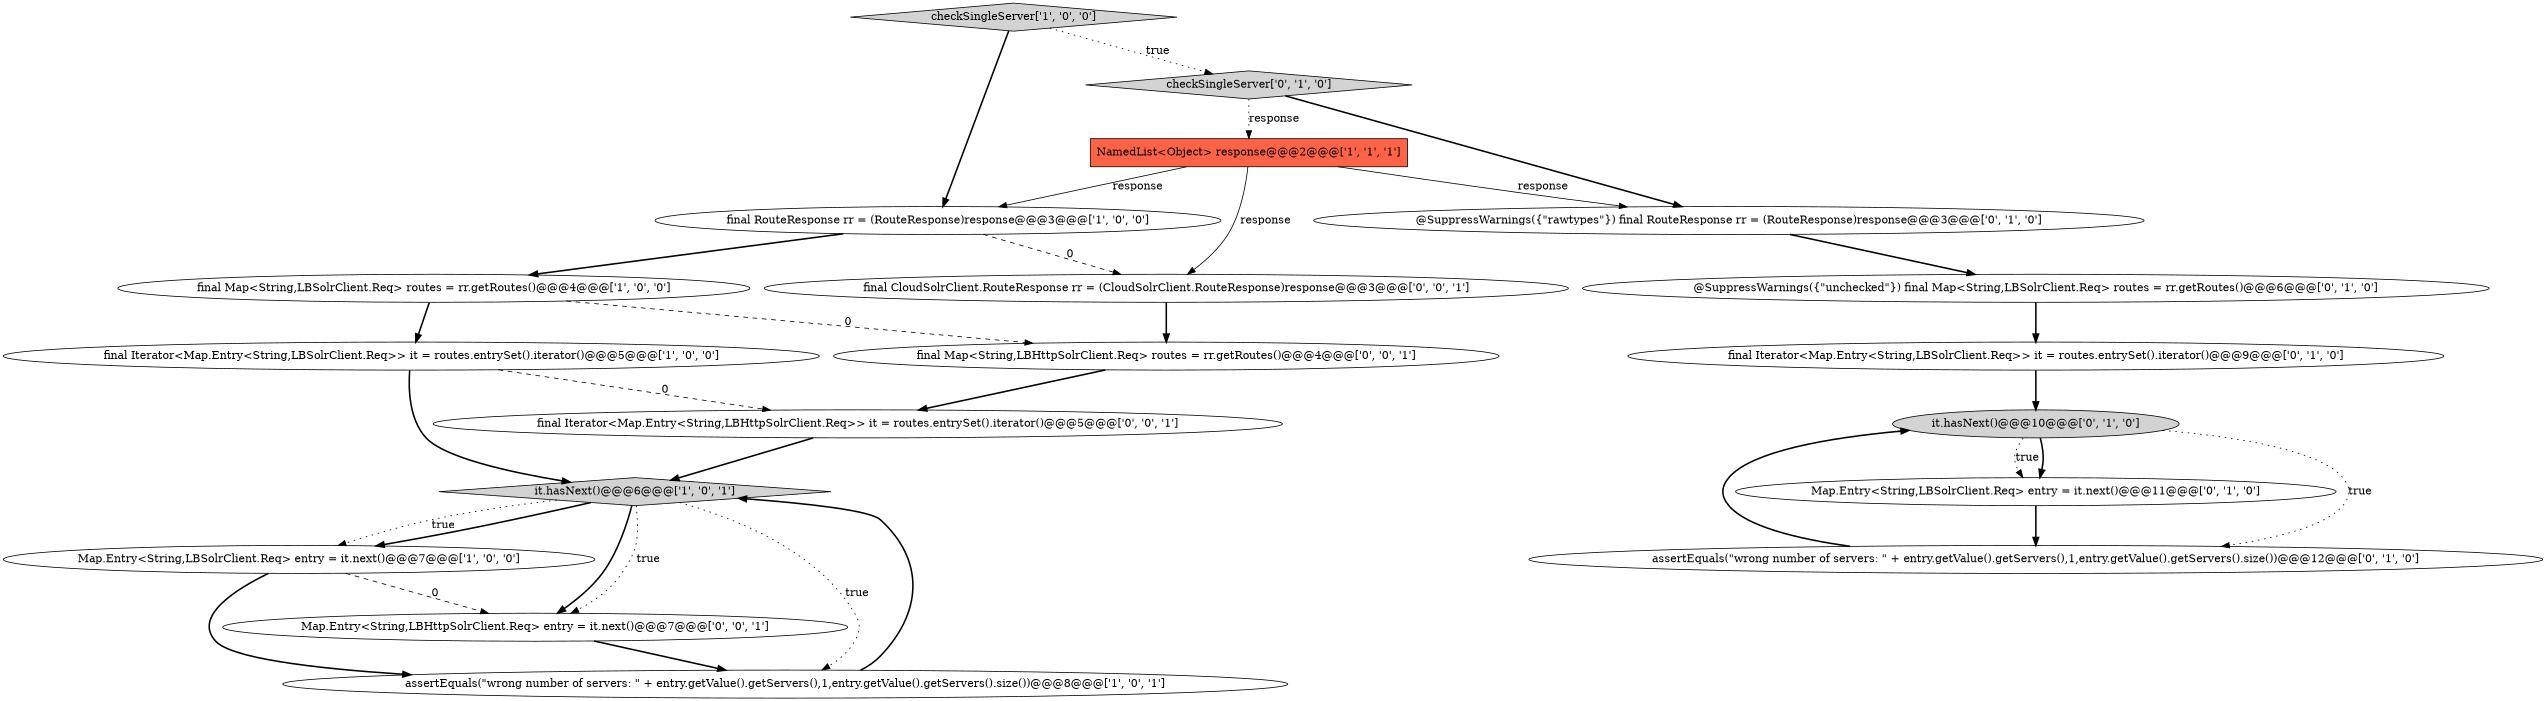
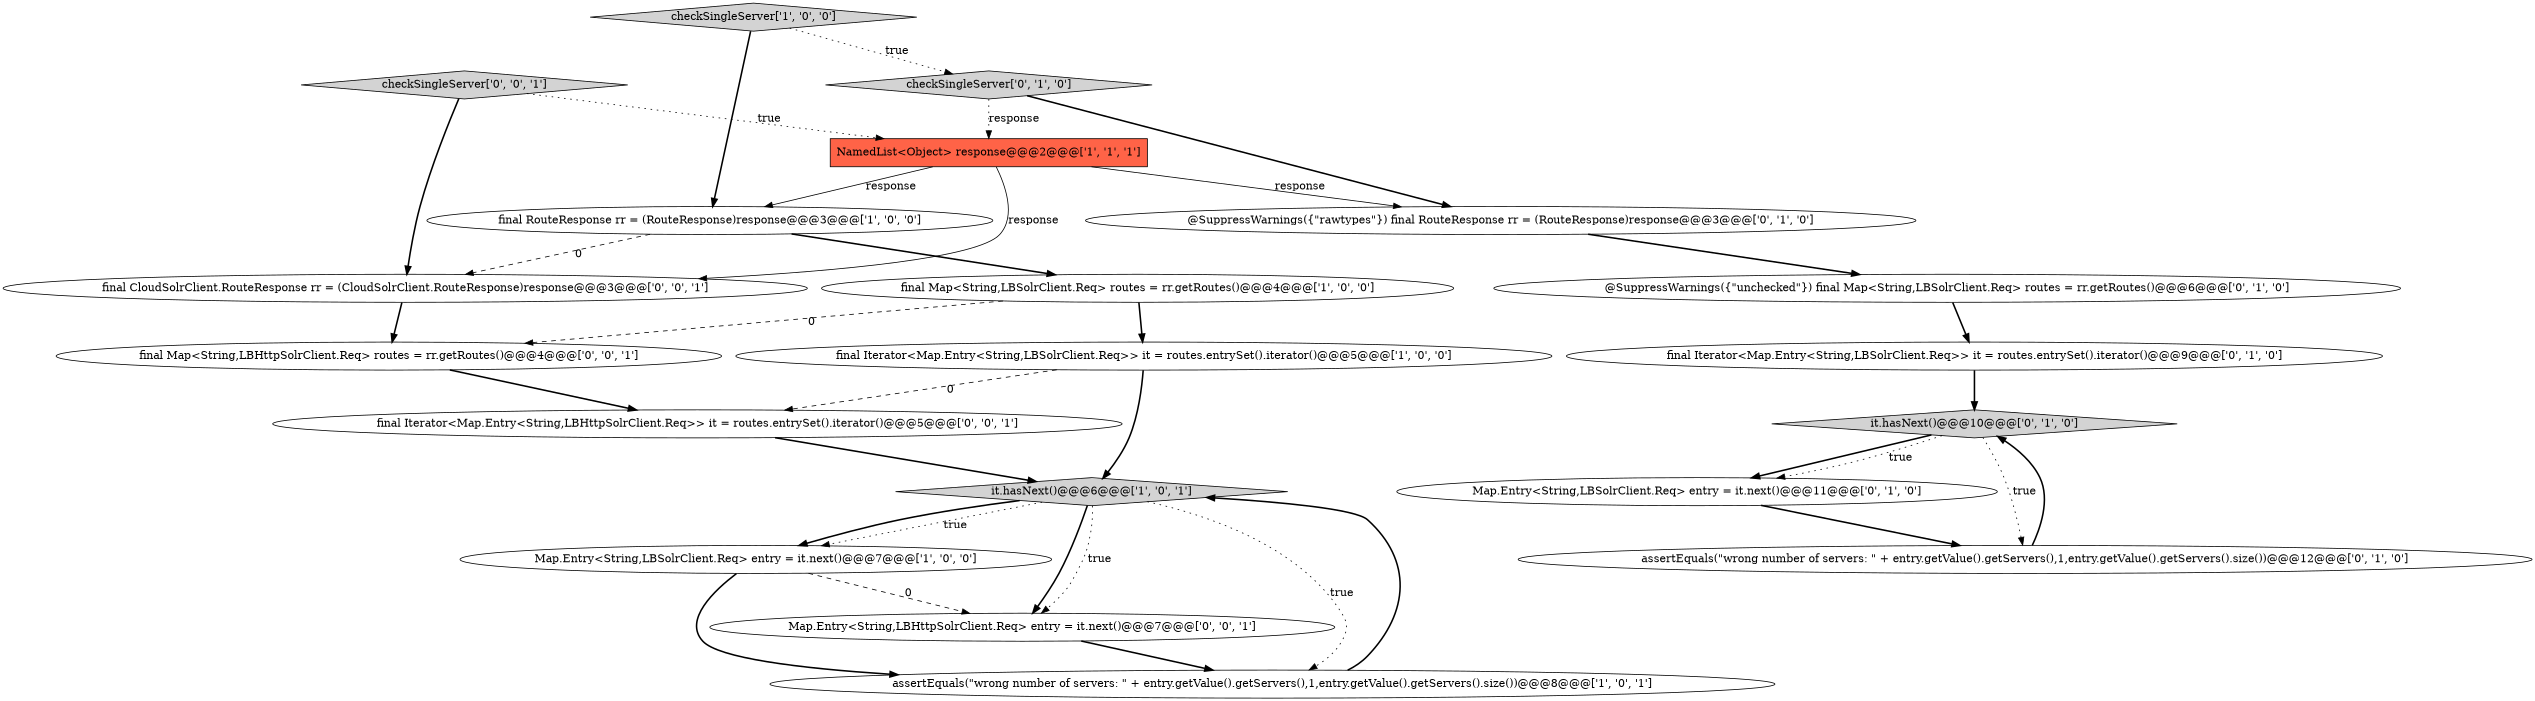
none -> (464, 85)
(2036, 424) -> (1974, 424)
